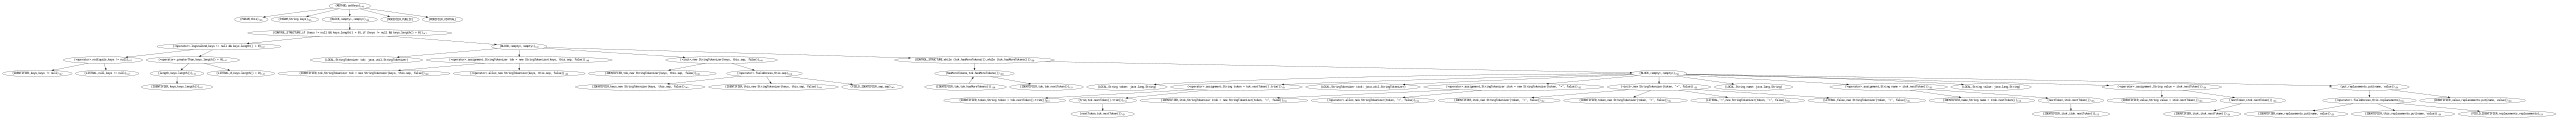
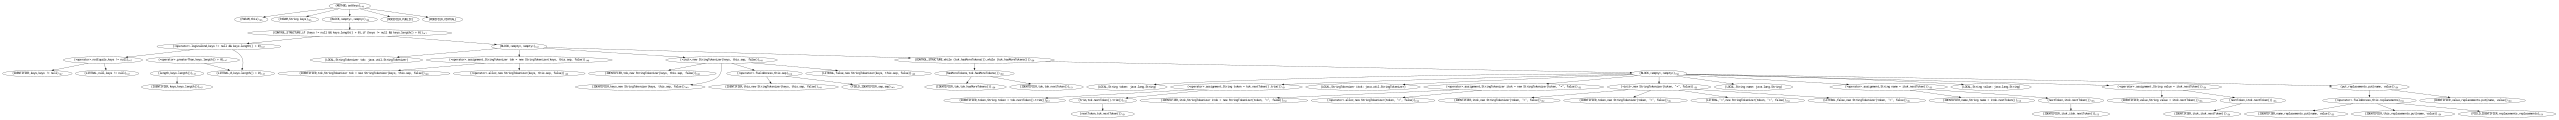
(207, 53) -> (242, 57)
(186, 66) -> none
none -> (869, 74)
(705, 80) -> (713, 80)
(971, 81) -> (969, 79)
